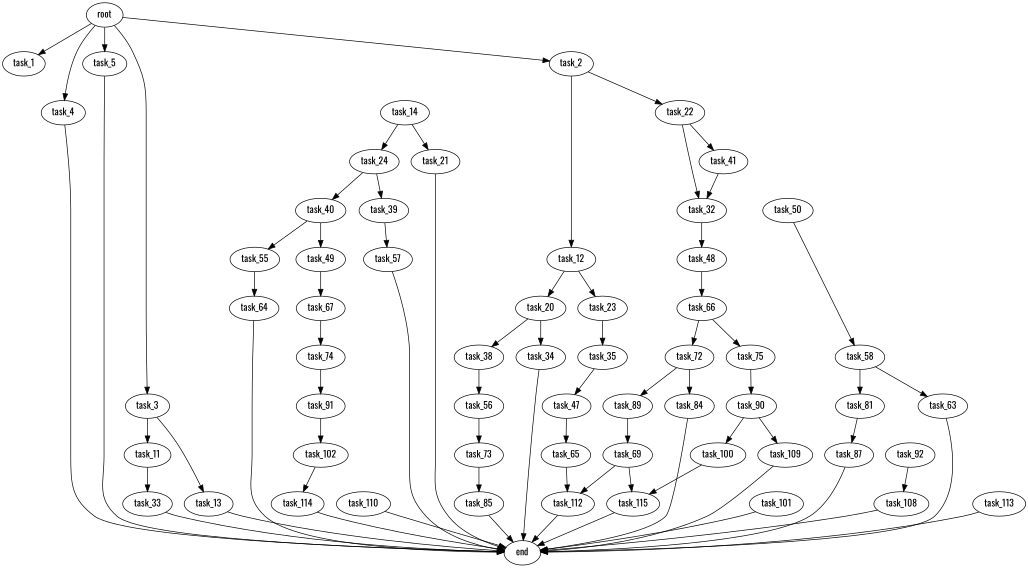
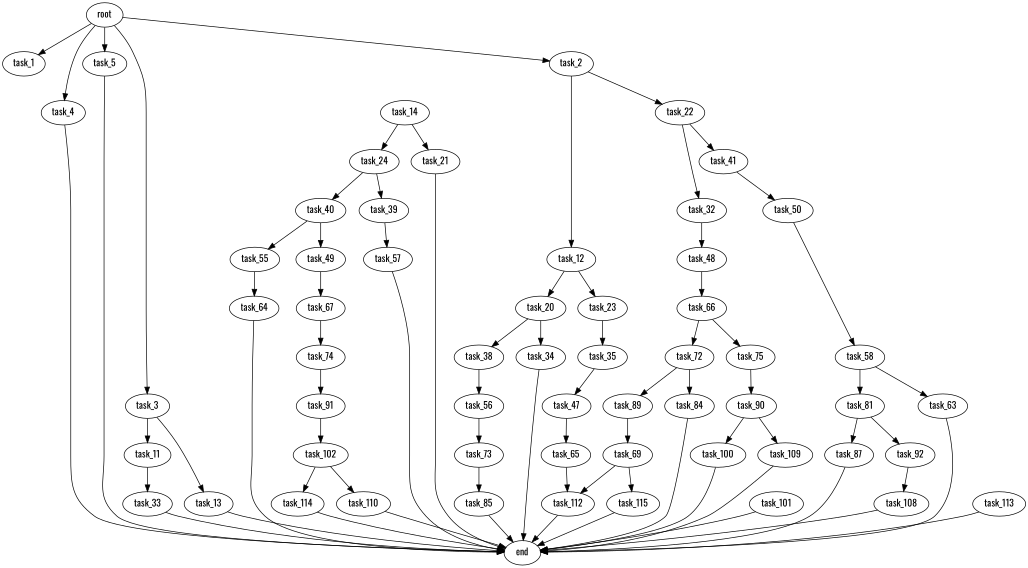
(714, 183) -> (753, 184)
none -> (883, 428)
(682, 476) -> (666, 526)
none -> (340, 477)
